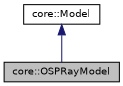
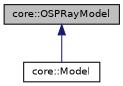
(62, 49) -> (62, 49)
